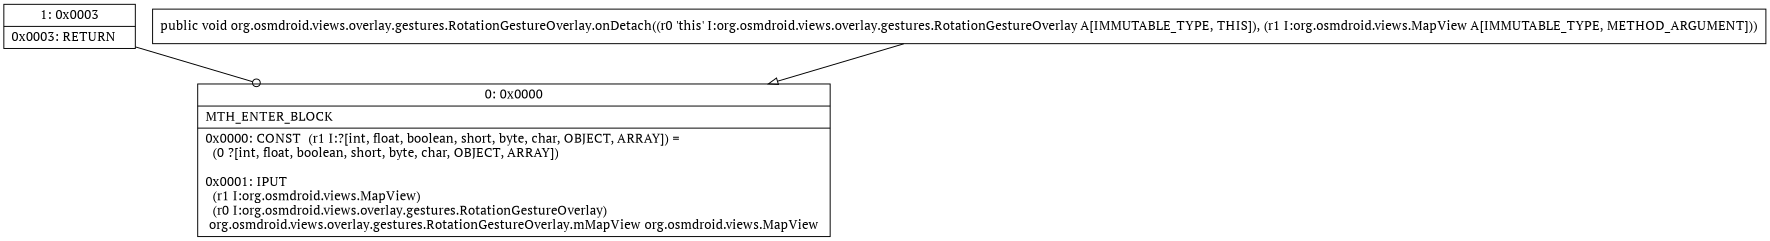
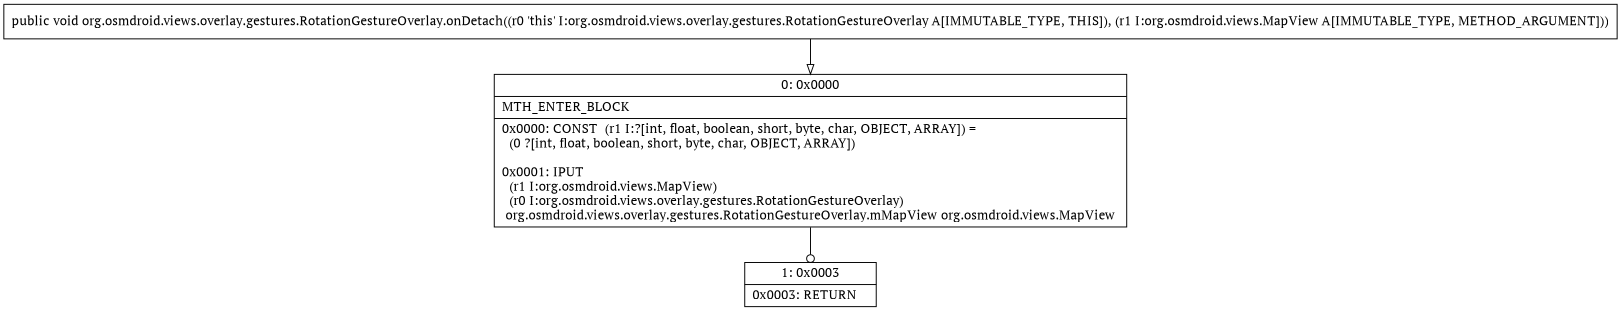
(194, 64) -> (810, 241)
